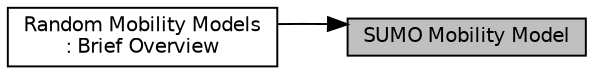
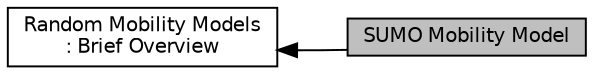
(303, 24) -> (322, 50)
